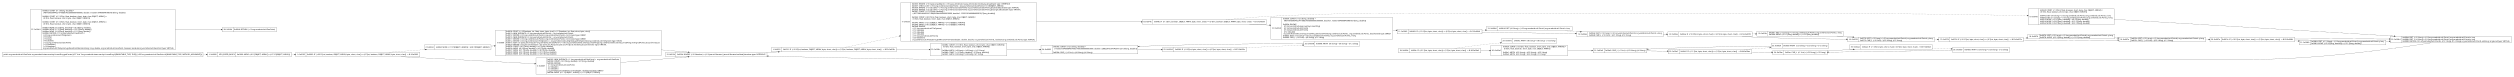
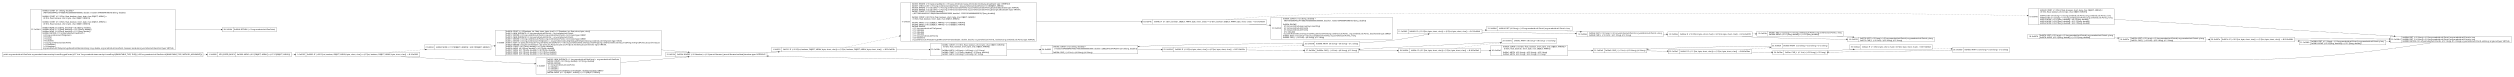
(1394, 30) -> (1394, 40)
(1981, 40) -> none
none -> (1332, 51)
